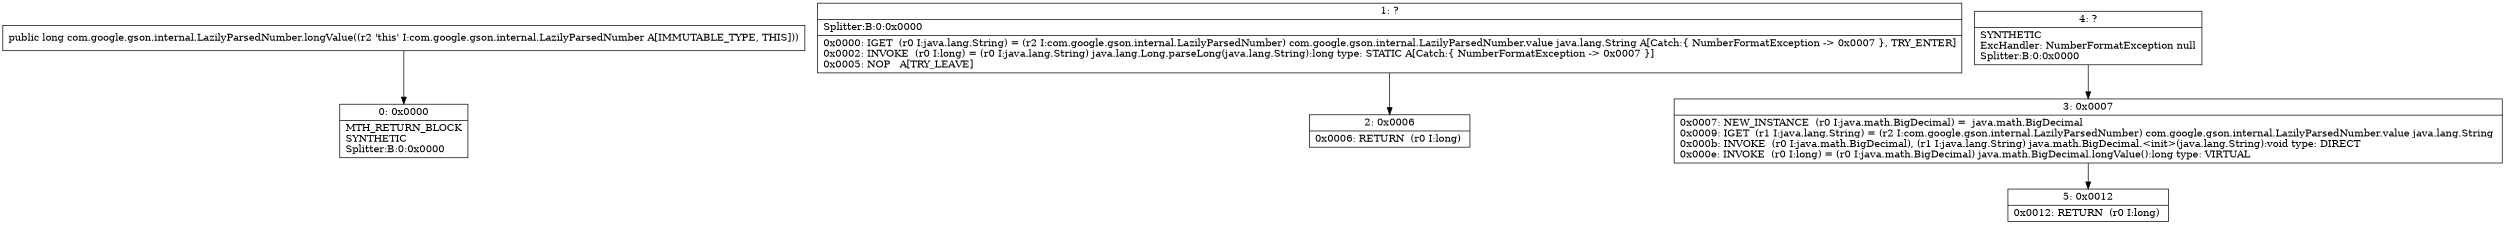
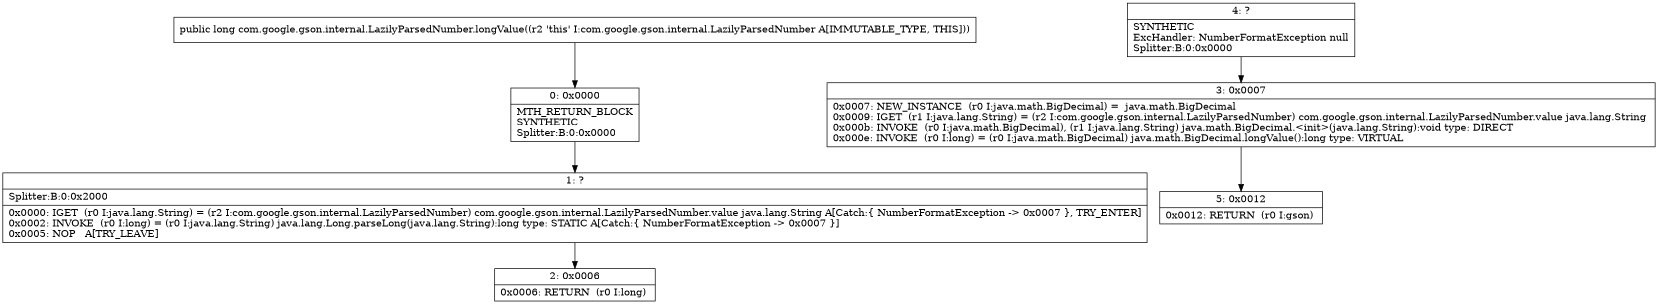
(873, 27) -> (58, 197)
none -> (575, 154)
(2088, 213) -> (1241, 215)
